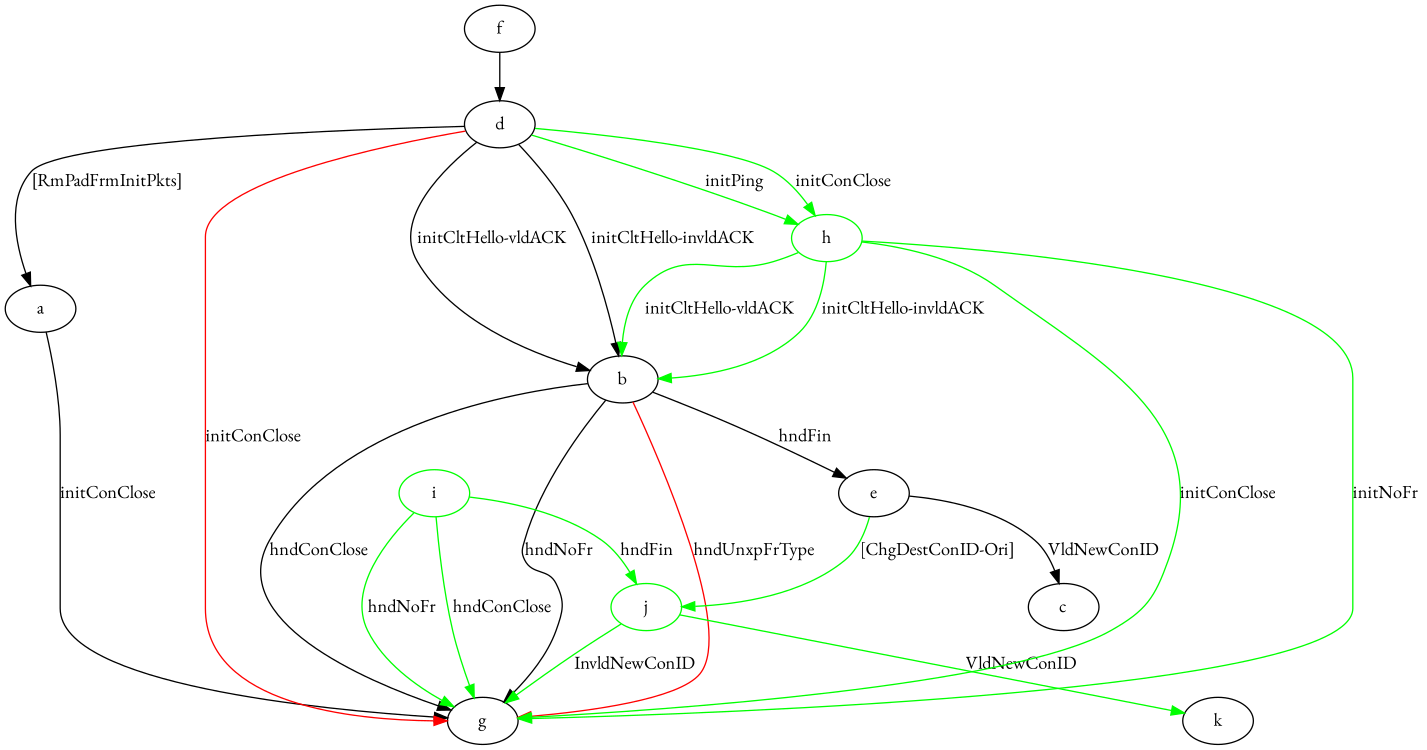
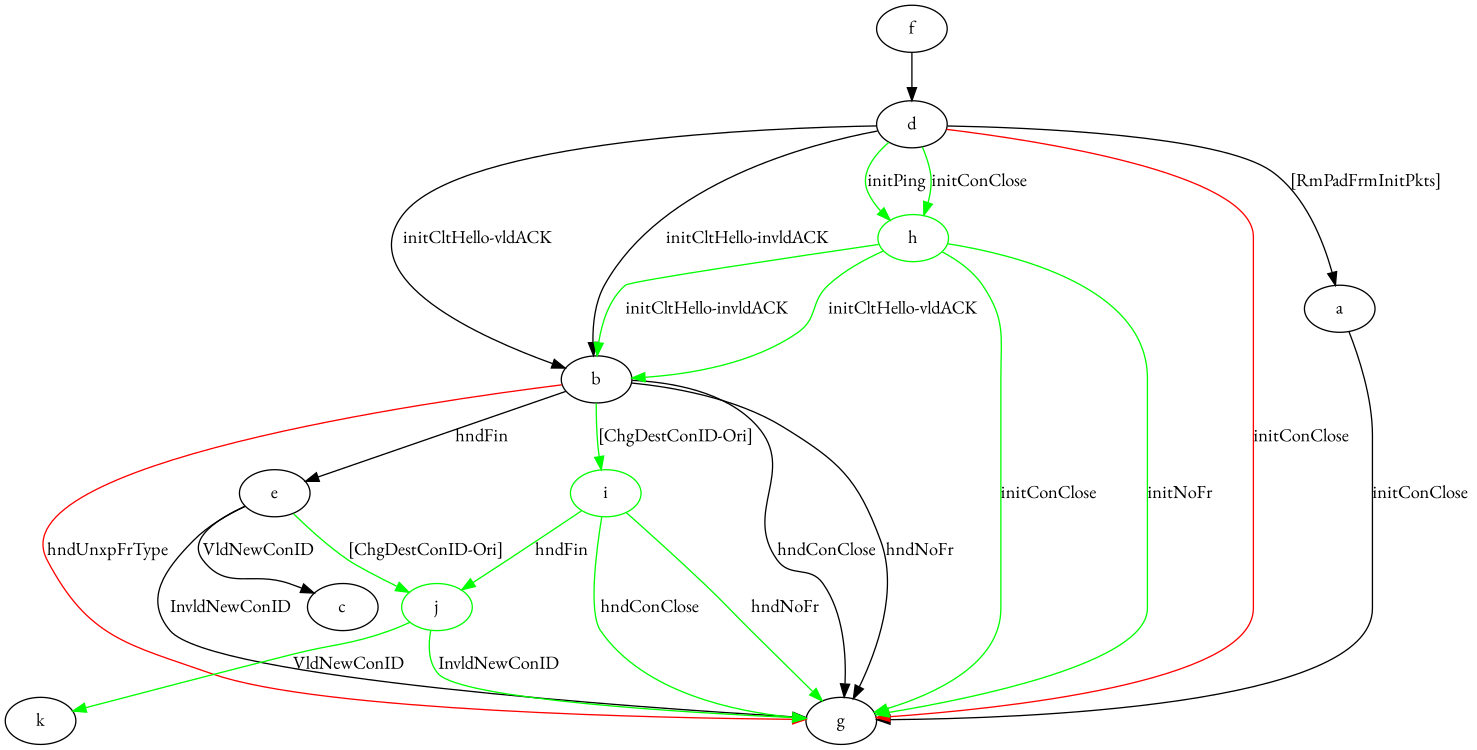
none -> (597, 430)
none -> (395, 683)
